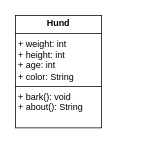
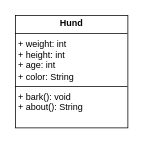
(59, 72) -> (72, 72)
